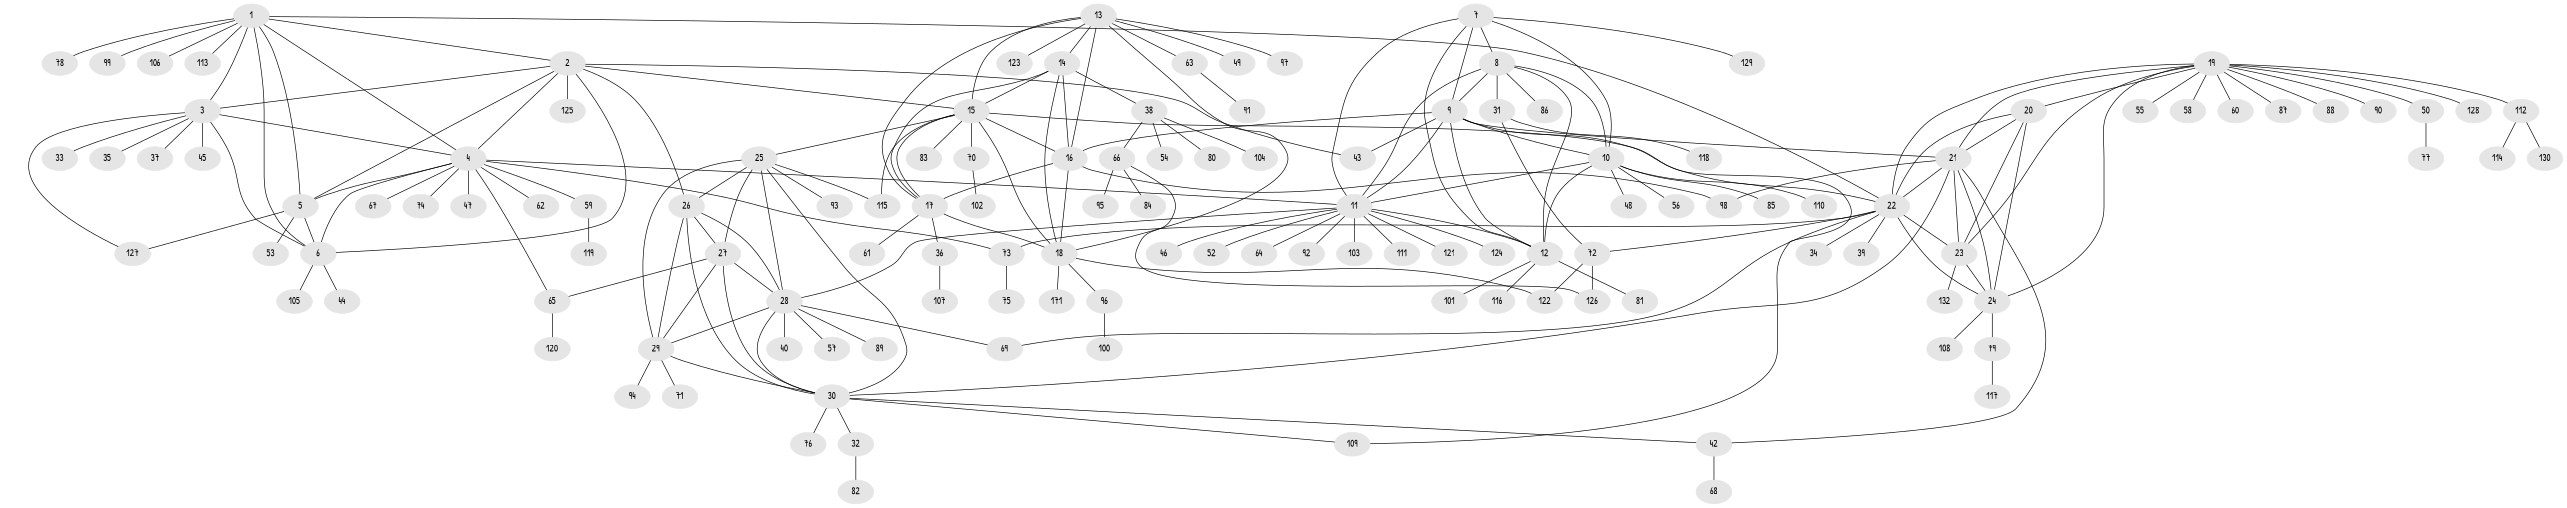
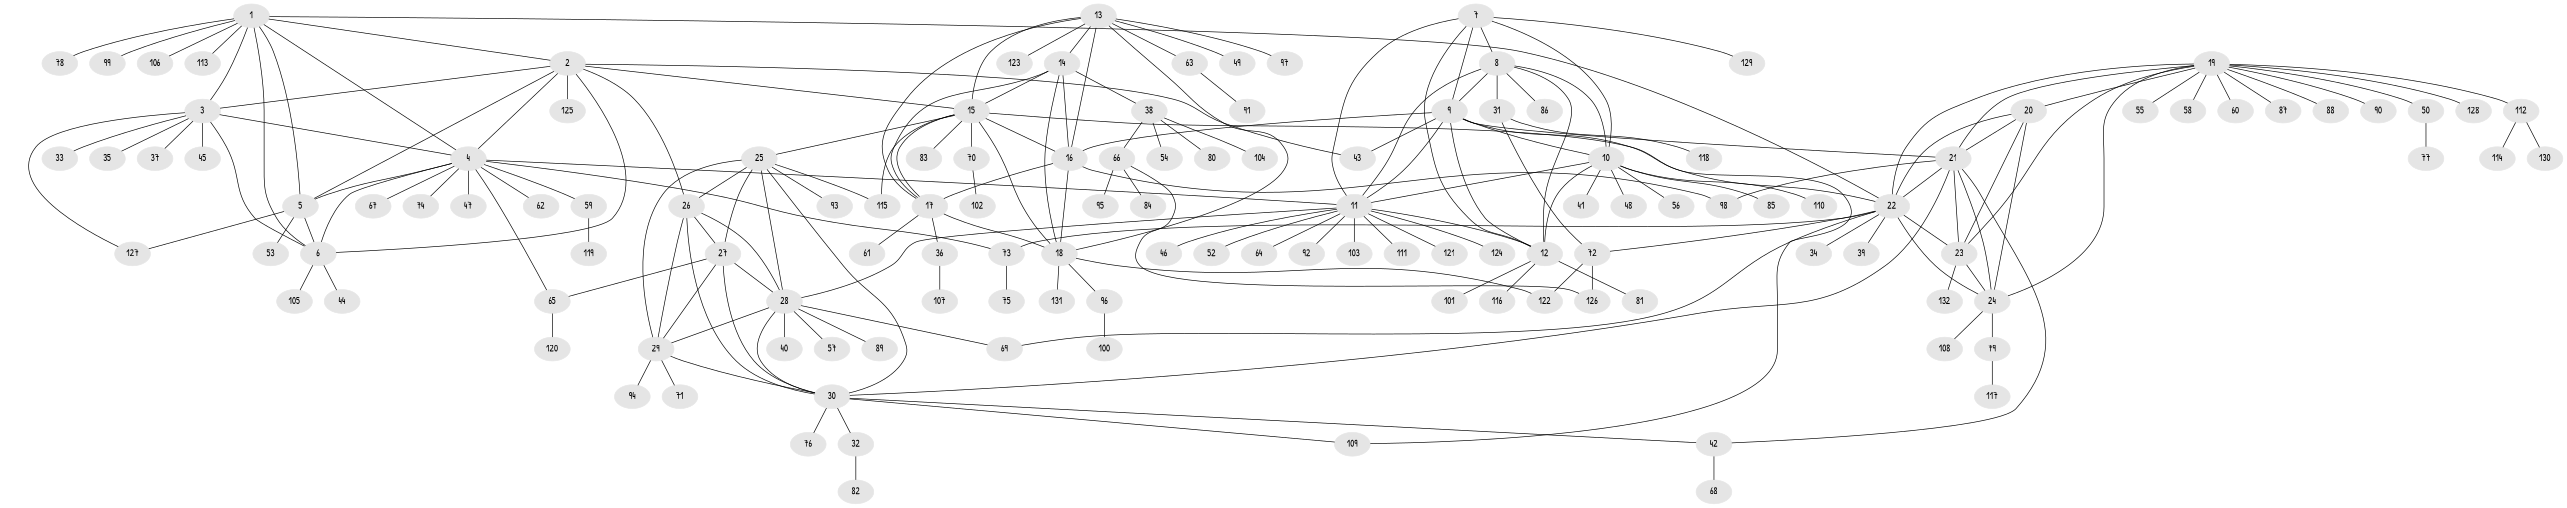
none -> (1581, 206)
(1057, 301) -> (1057, 301)
